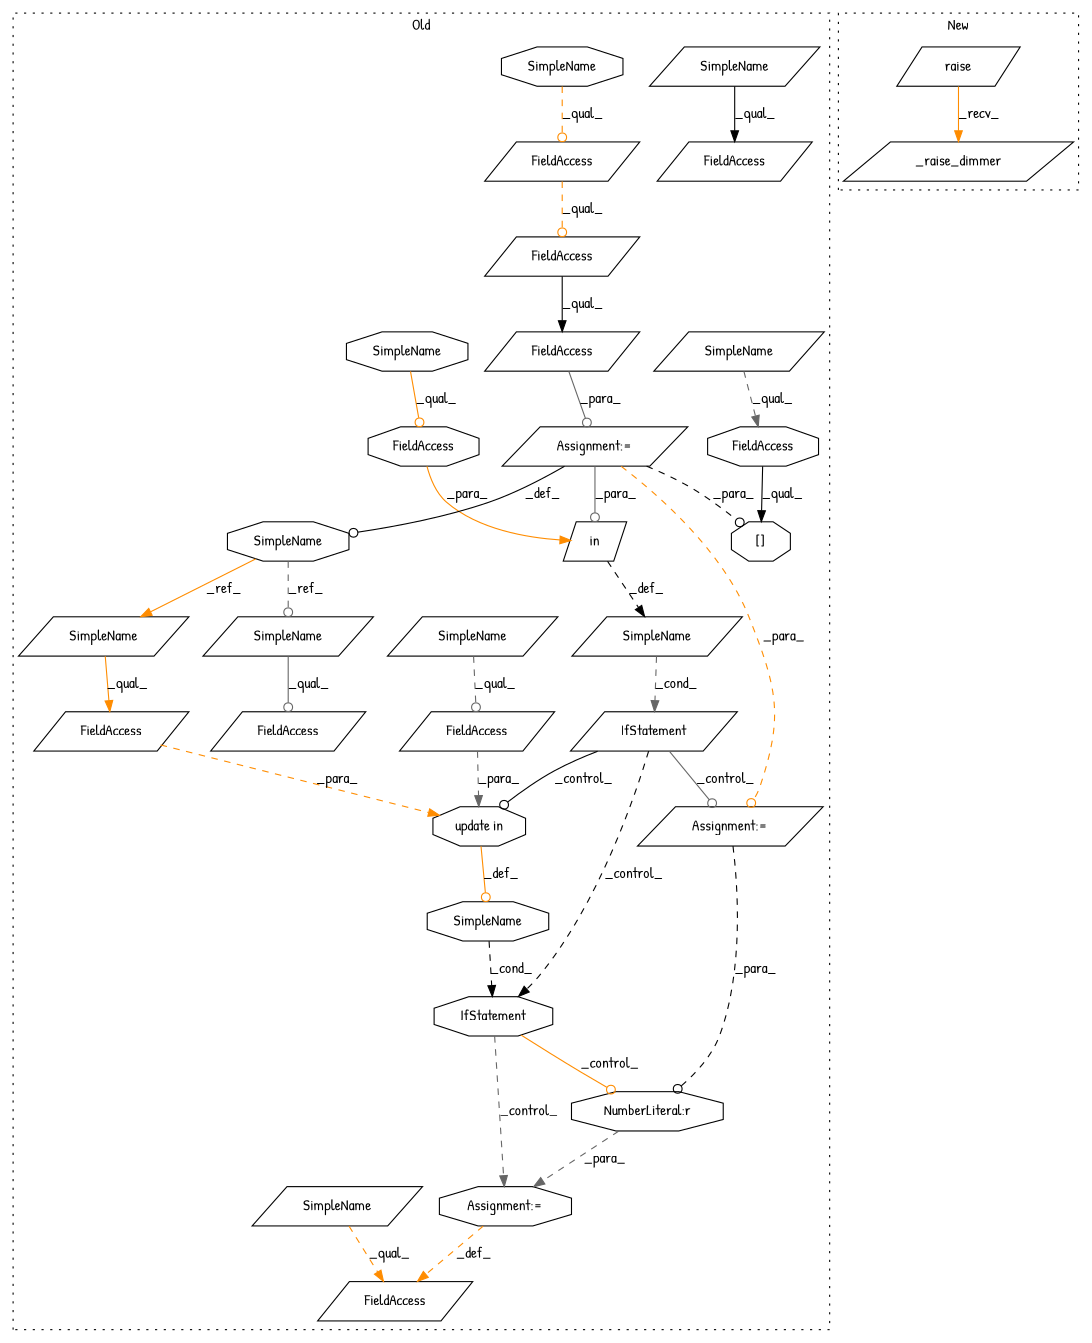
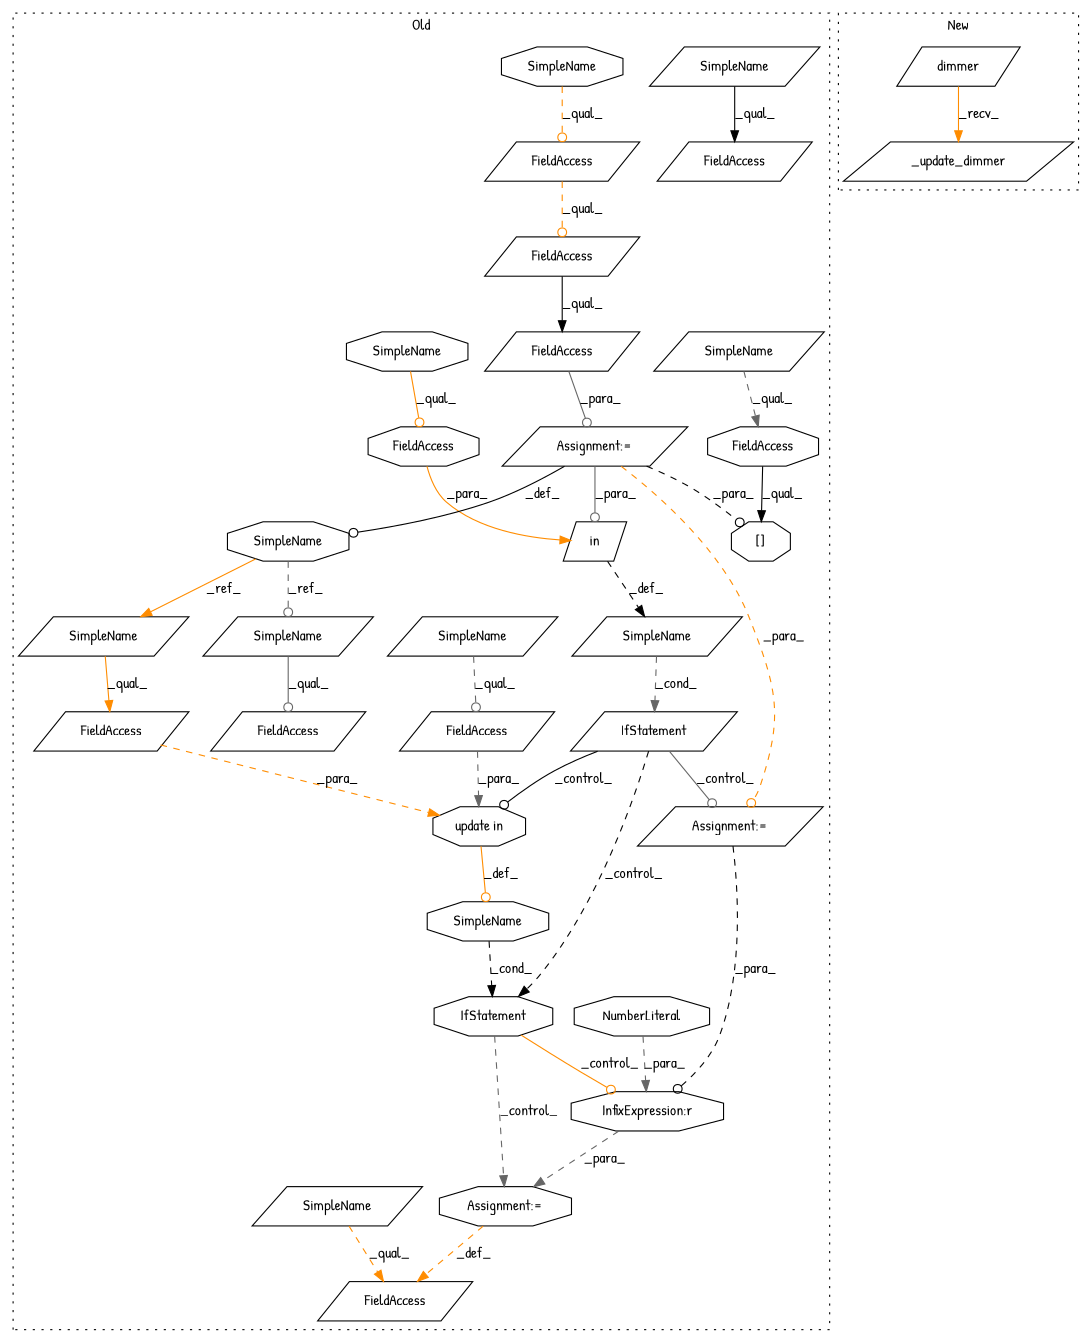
(958, 67) -> (958, 67)
(958, 162) -> (958, 162)
none -> (642, 1016)
(647, 1111) -> (647, 1111)
